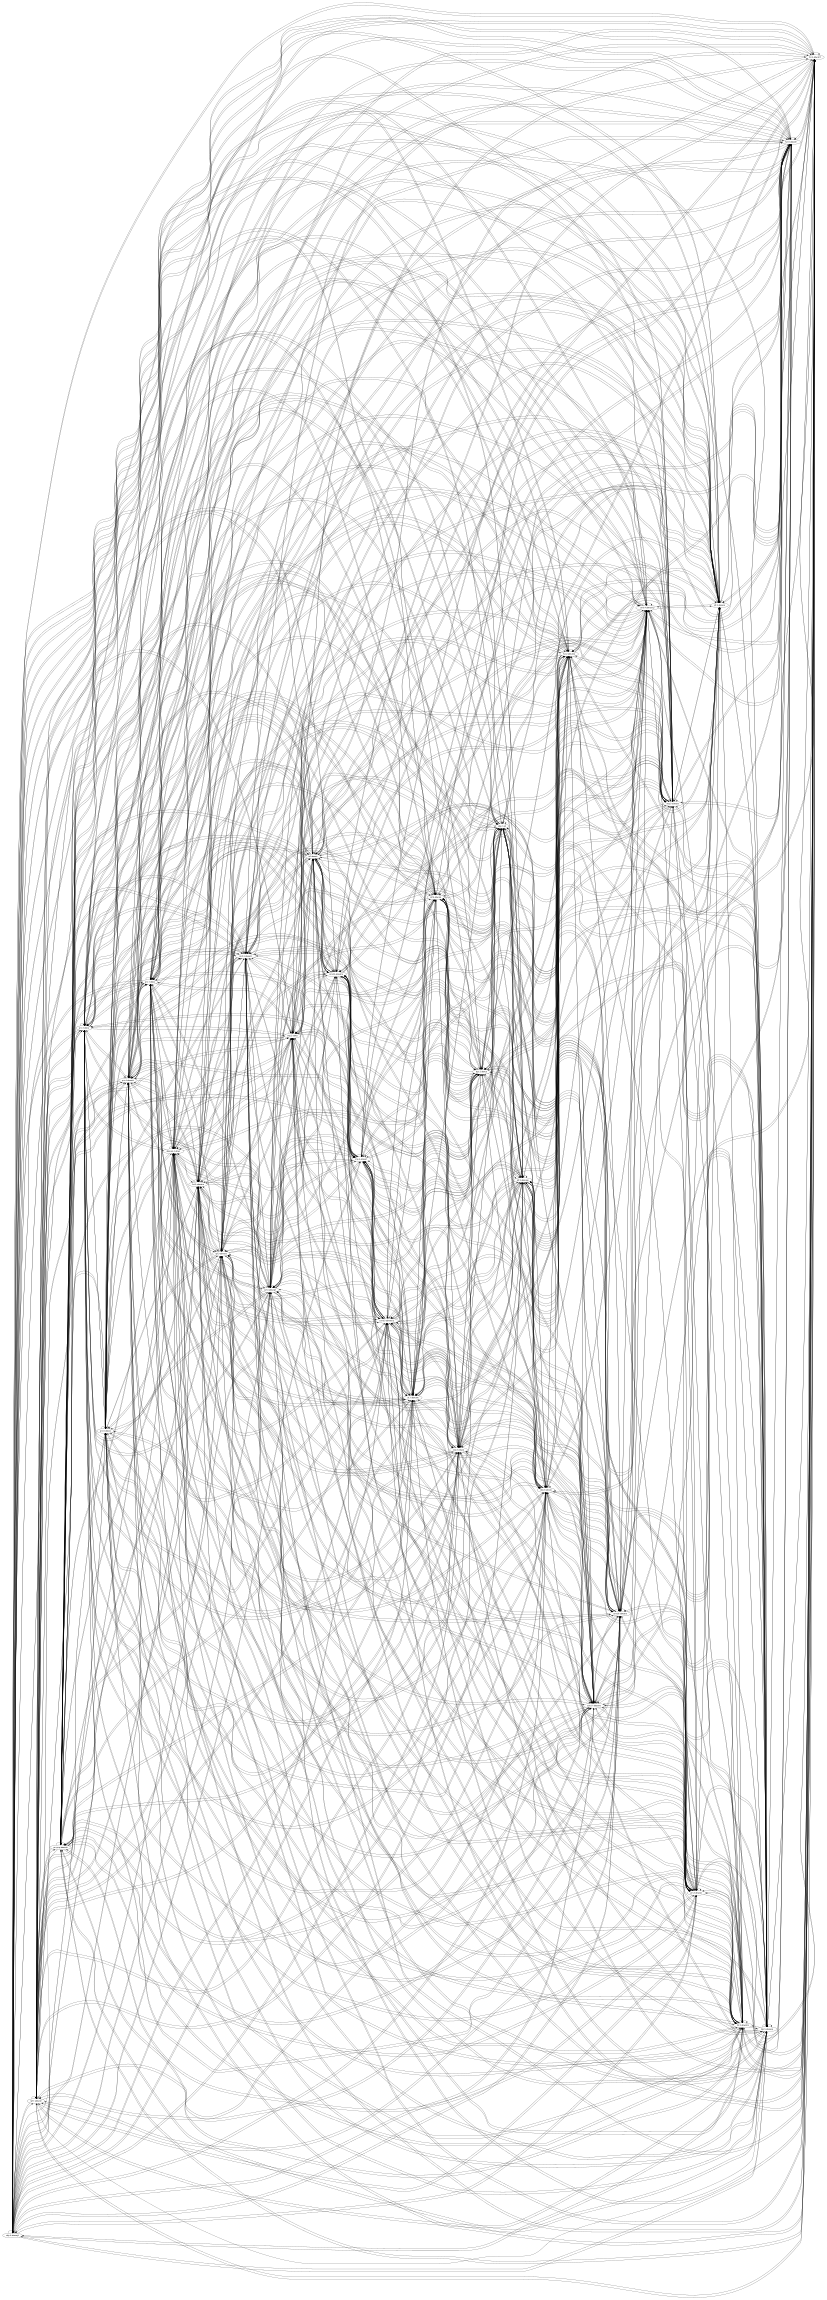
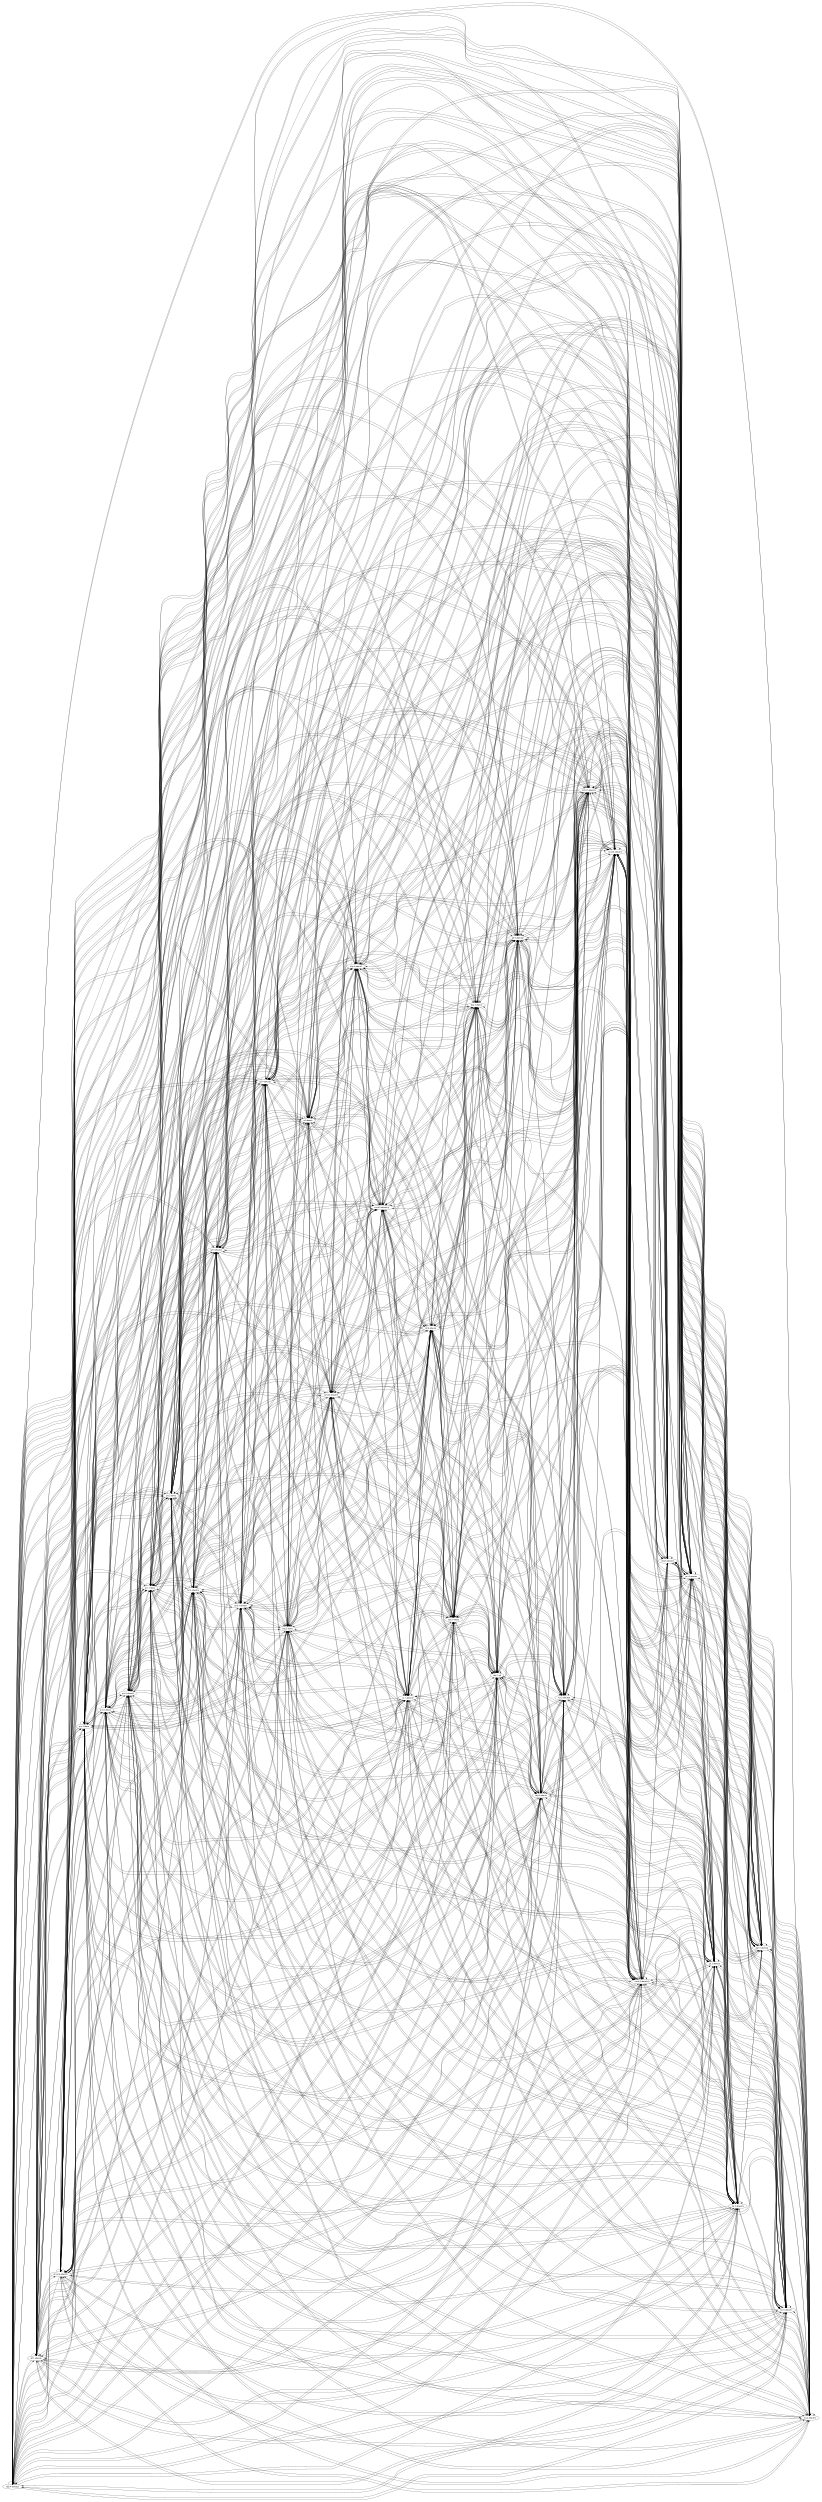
(788, 1117) -> none
(173, 1151) -> (171, 1496)
(560, 1431) -> none
